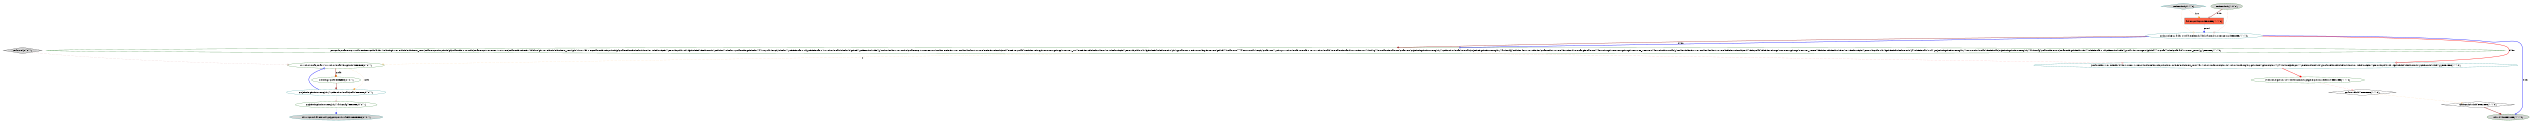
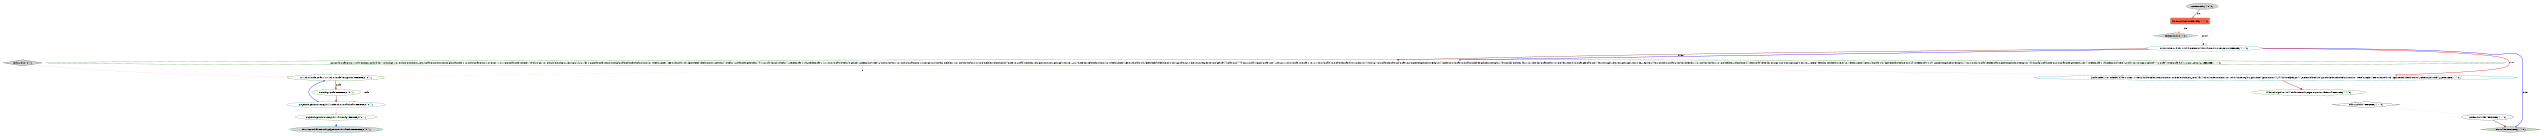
(2193, 13) -> (2183, 28)
(2220, 14) -> (2199, 14)
(2478, 105) -> (2488, 117)
(2508, 117) -> (2511, 129)
